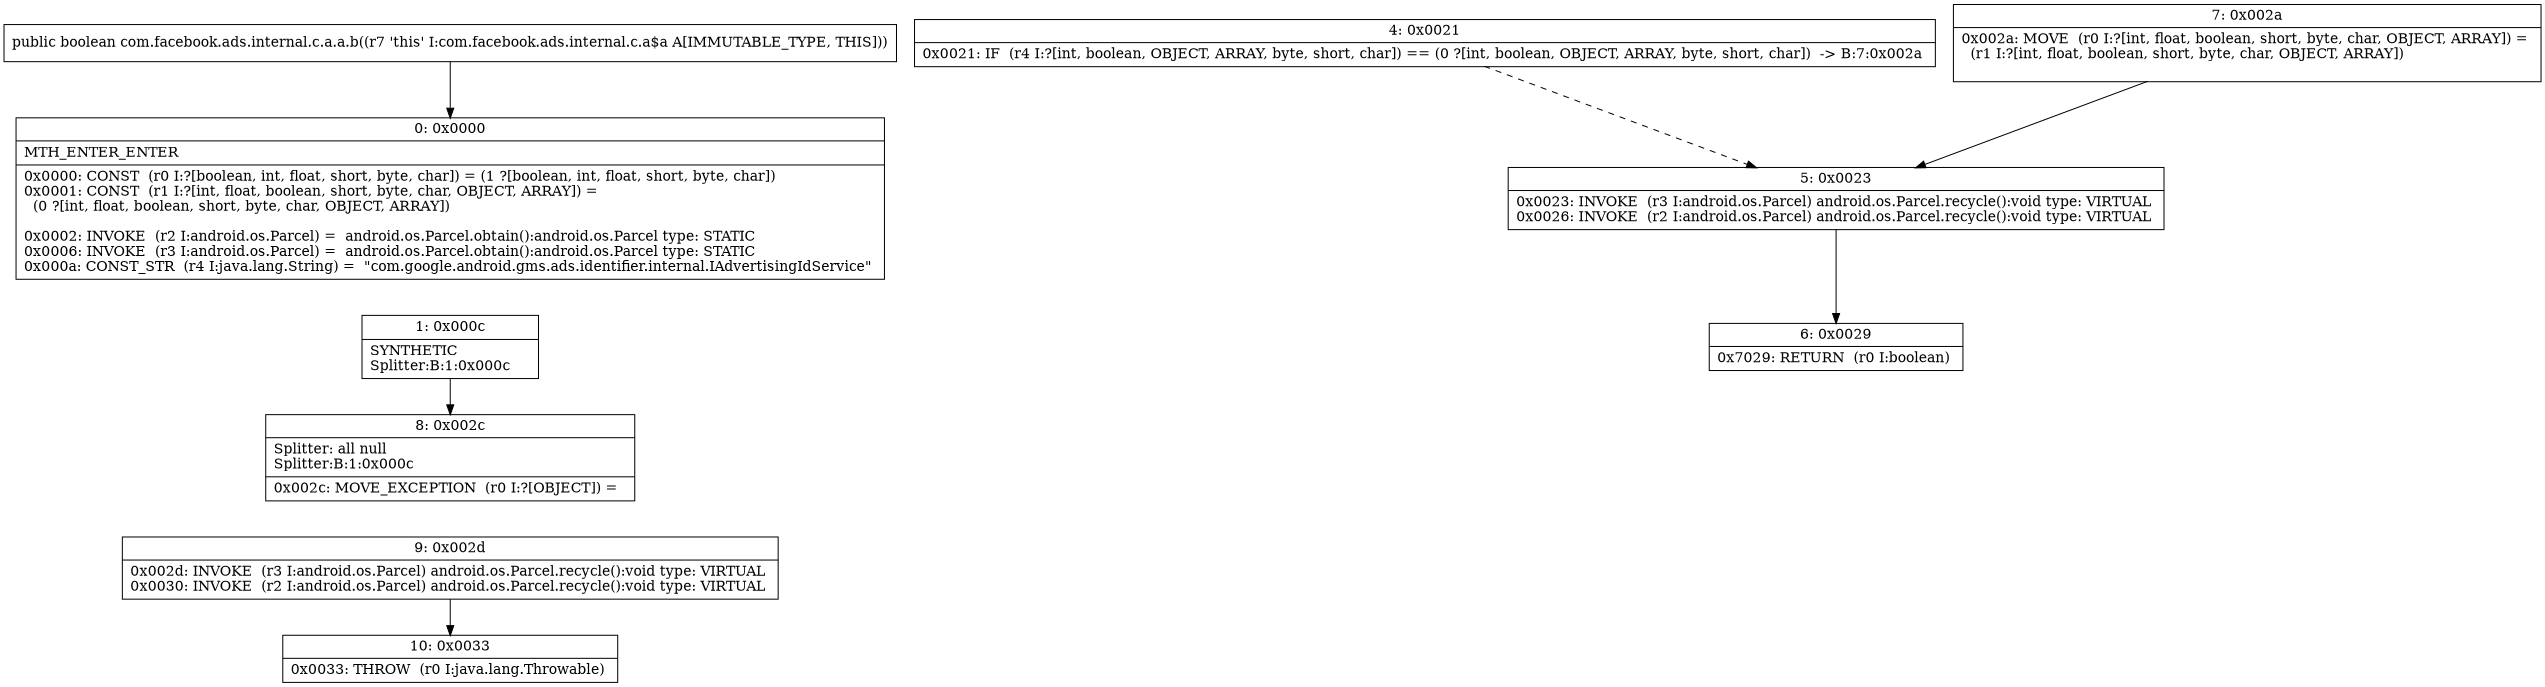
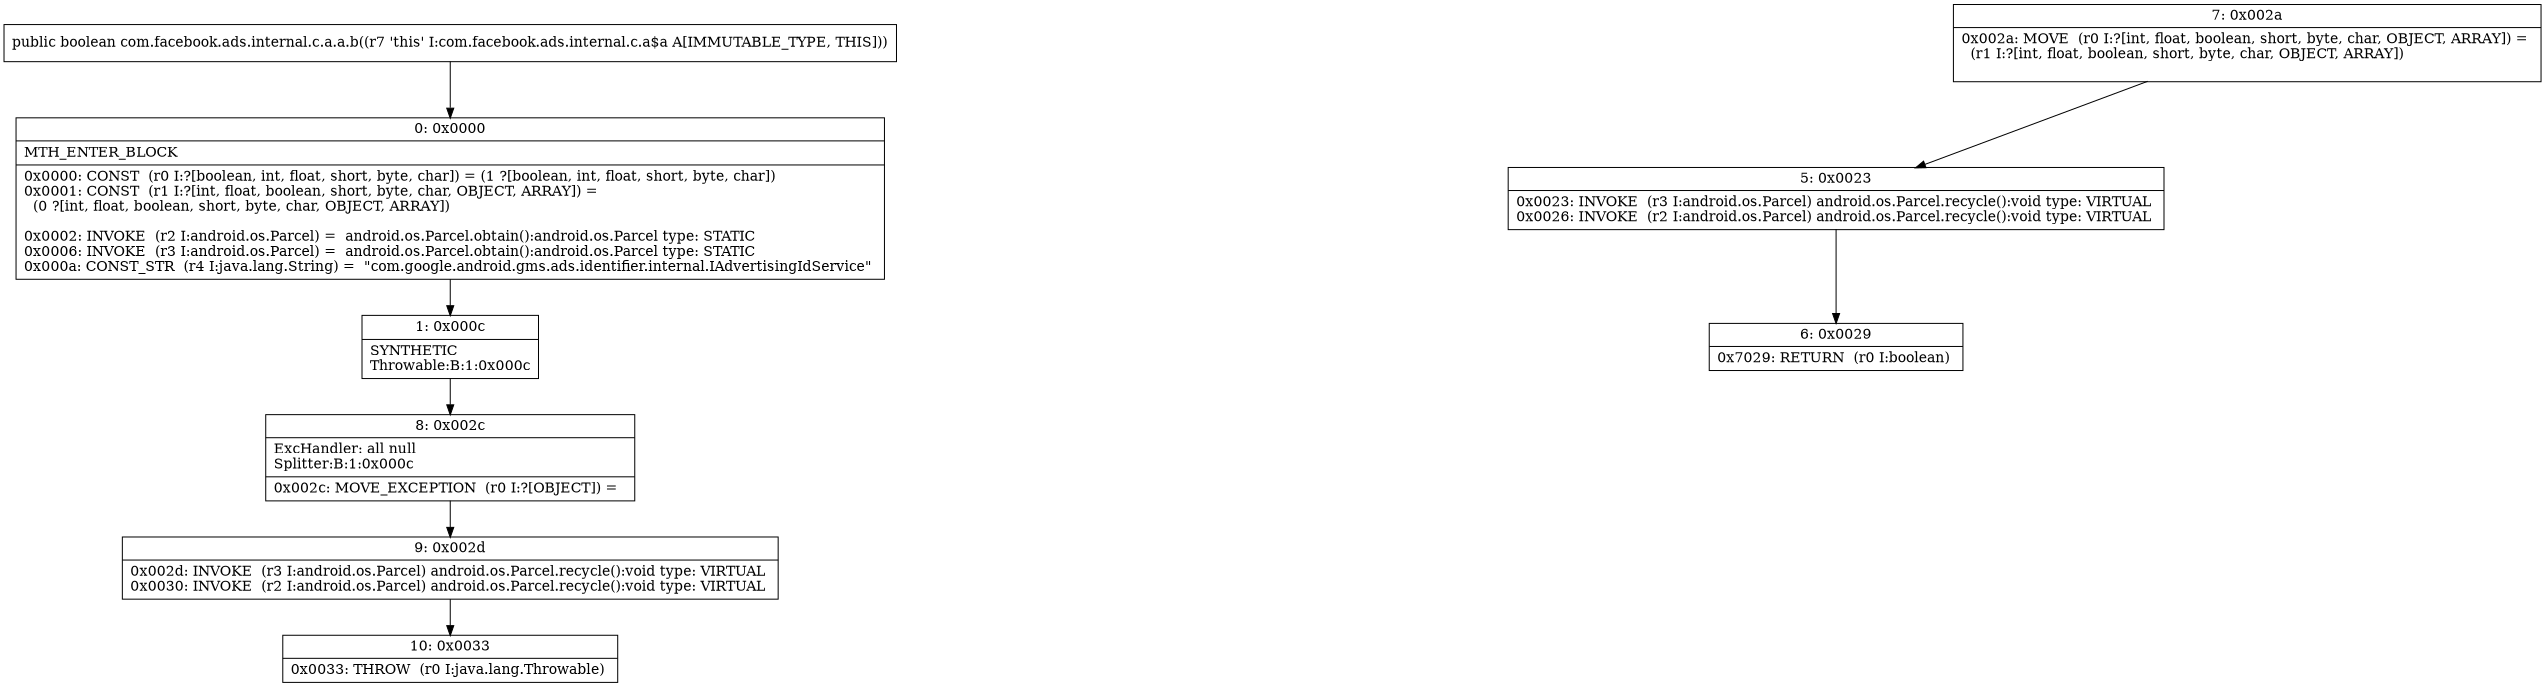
(1425, 43) -> none
(101, 152) -> (101, 152)
none -> (450, 292)
(440, 366) -> (450, 366)
(330, 449) -> (345, 449)
none -> (450, 514)
